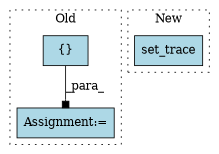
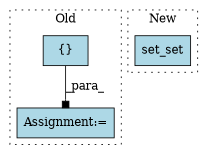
(169, 51) -> (163, 51)
